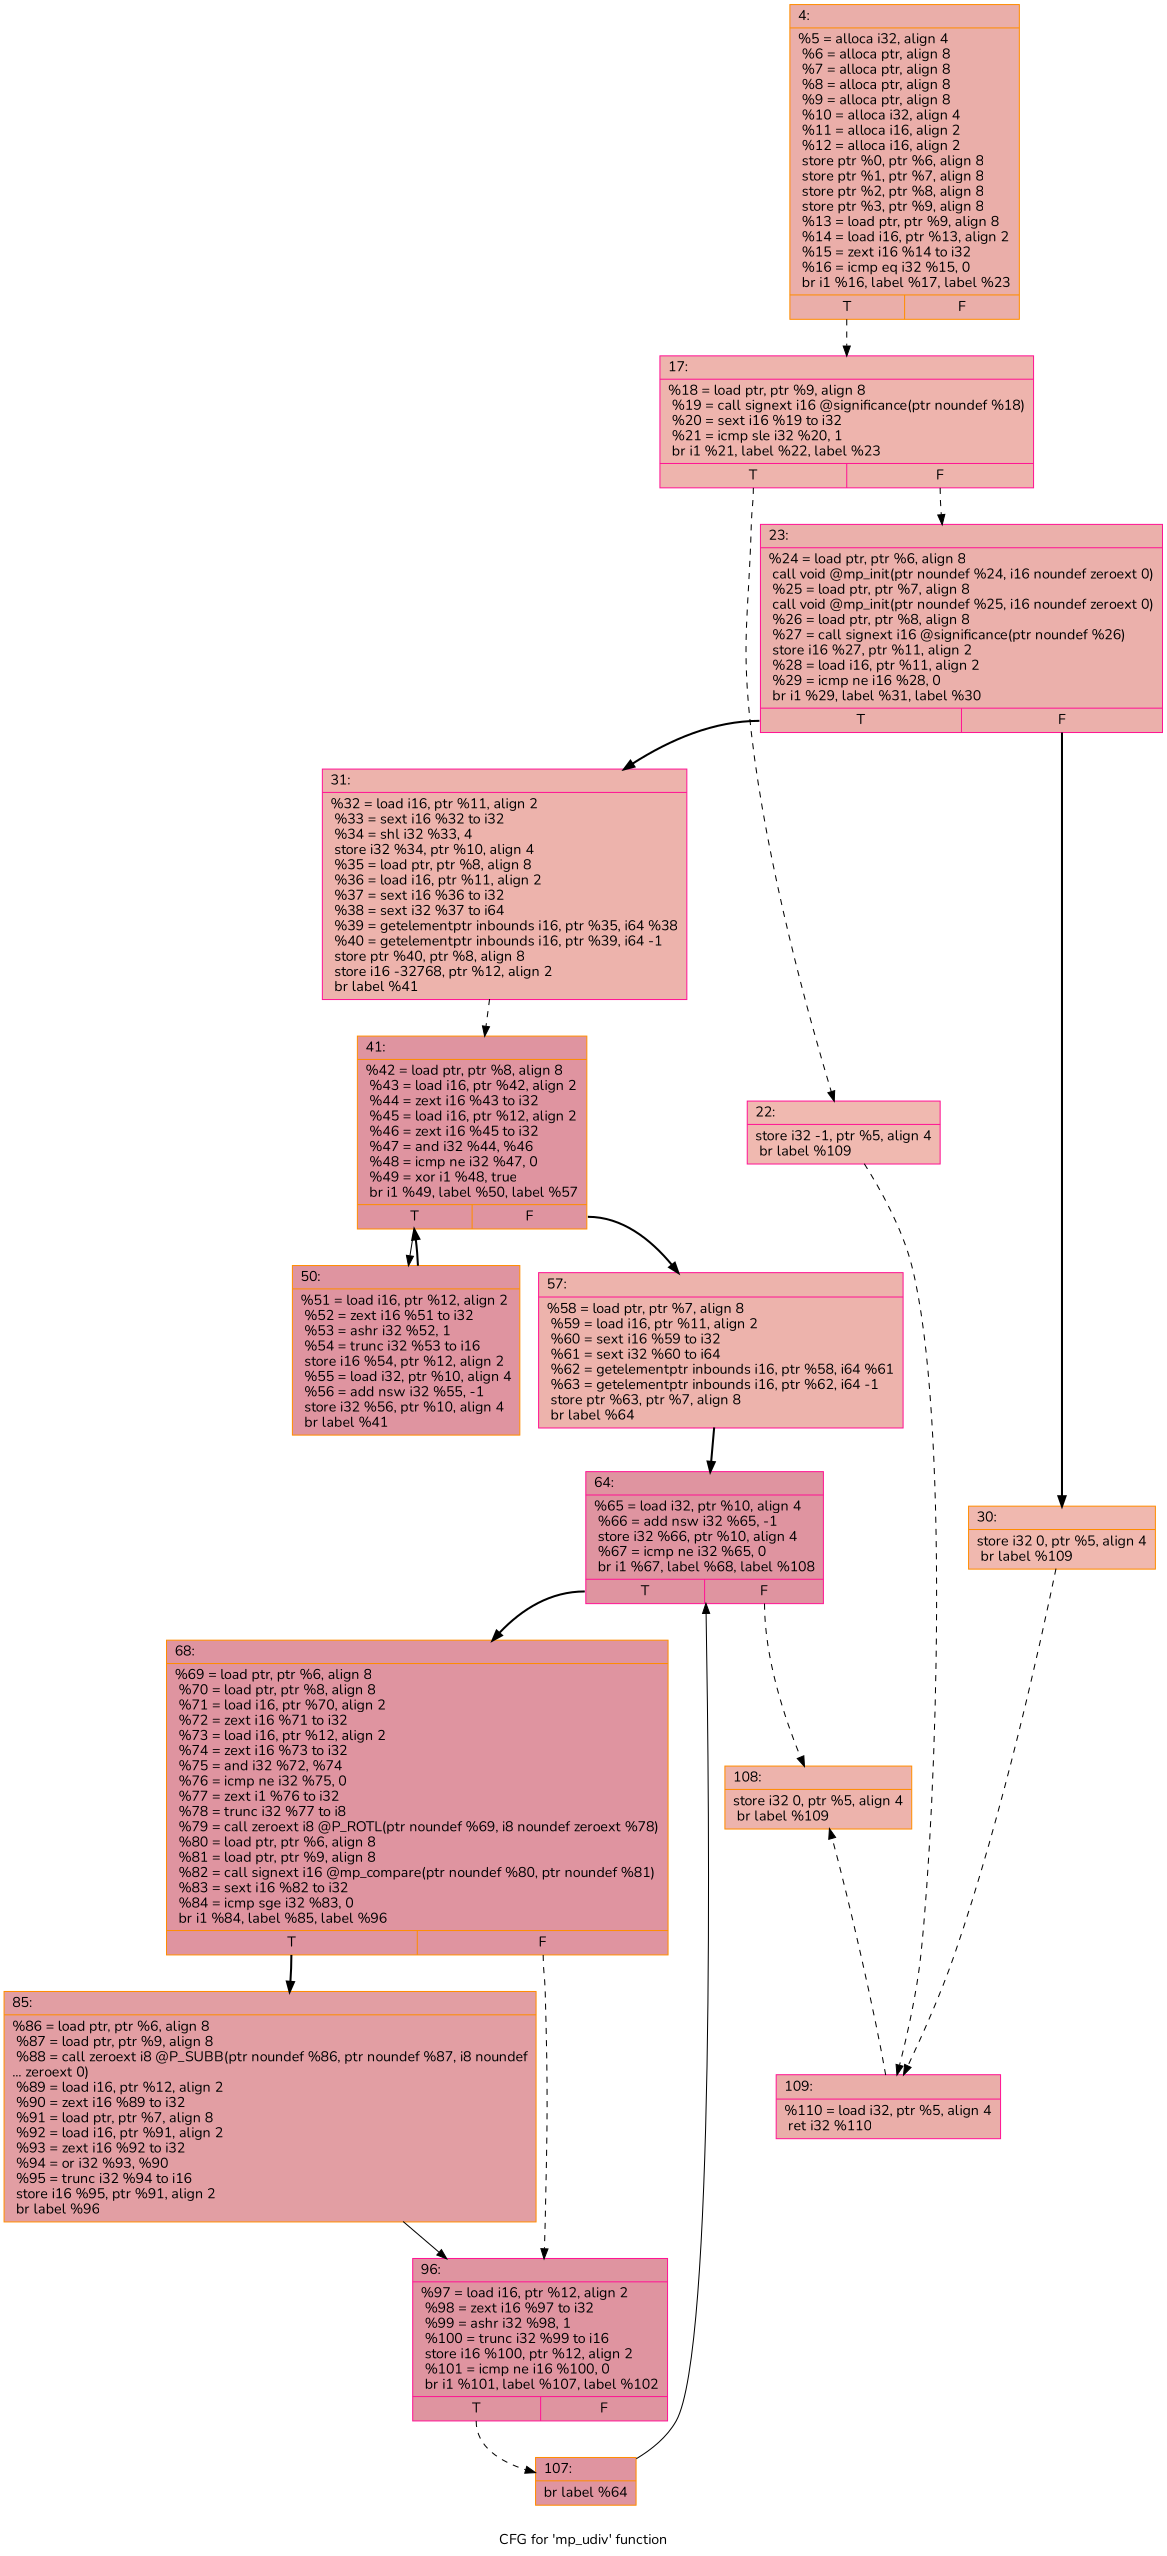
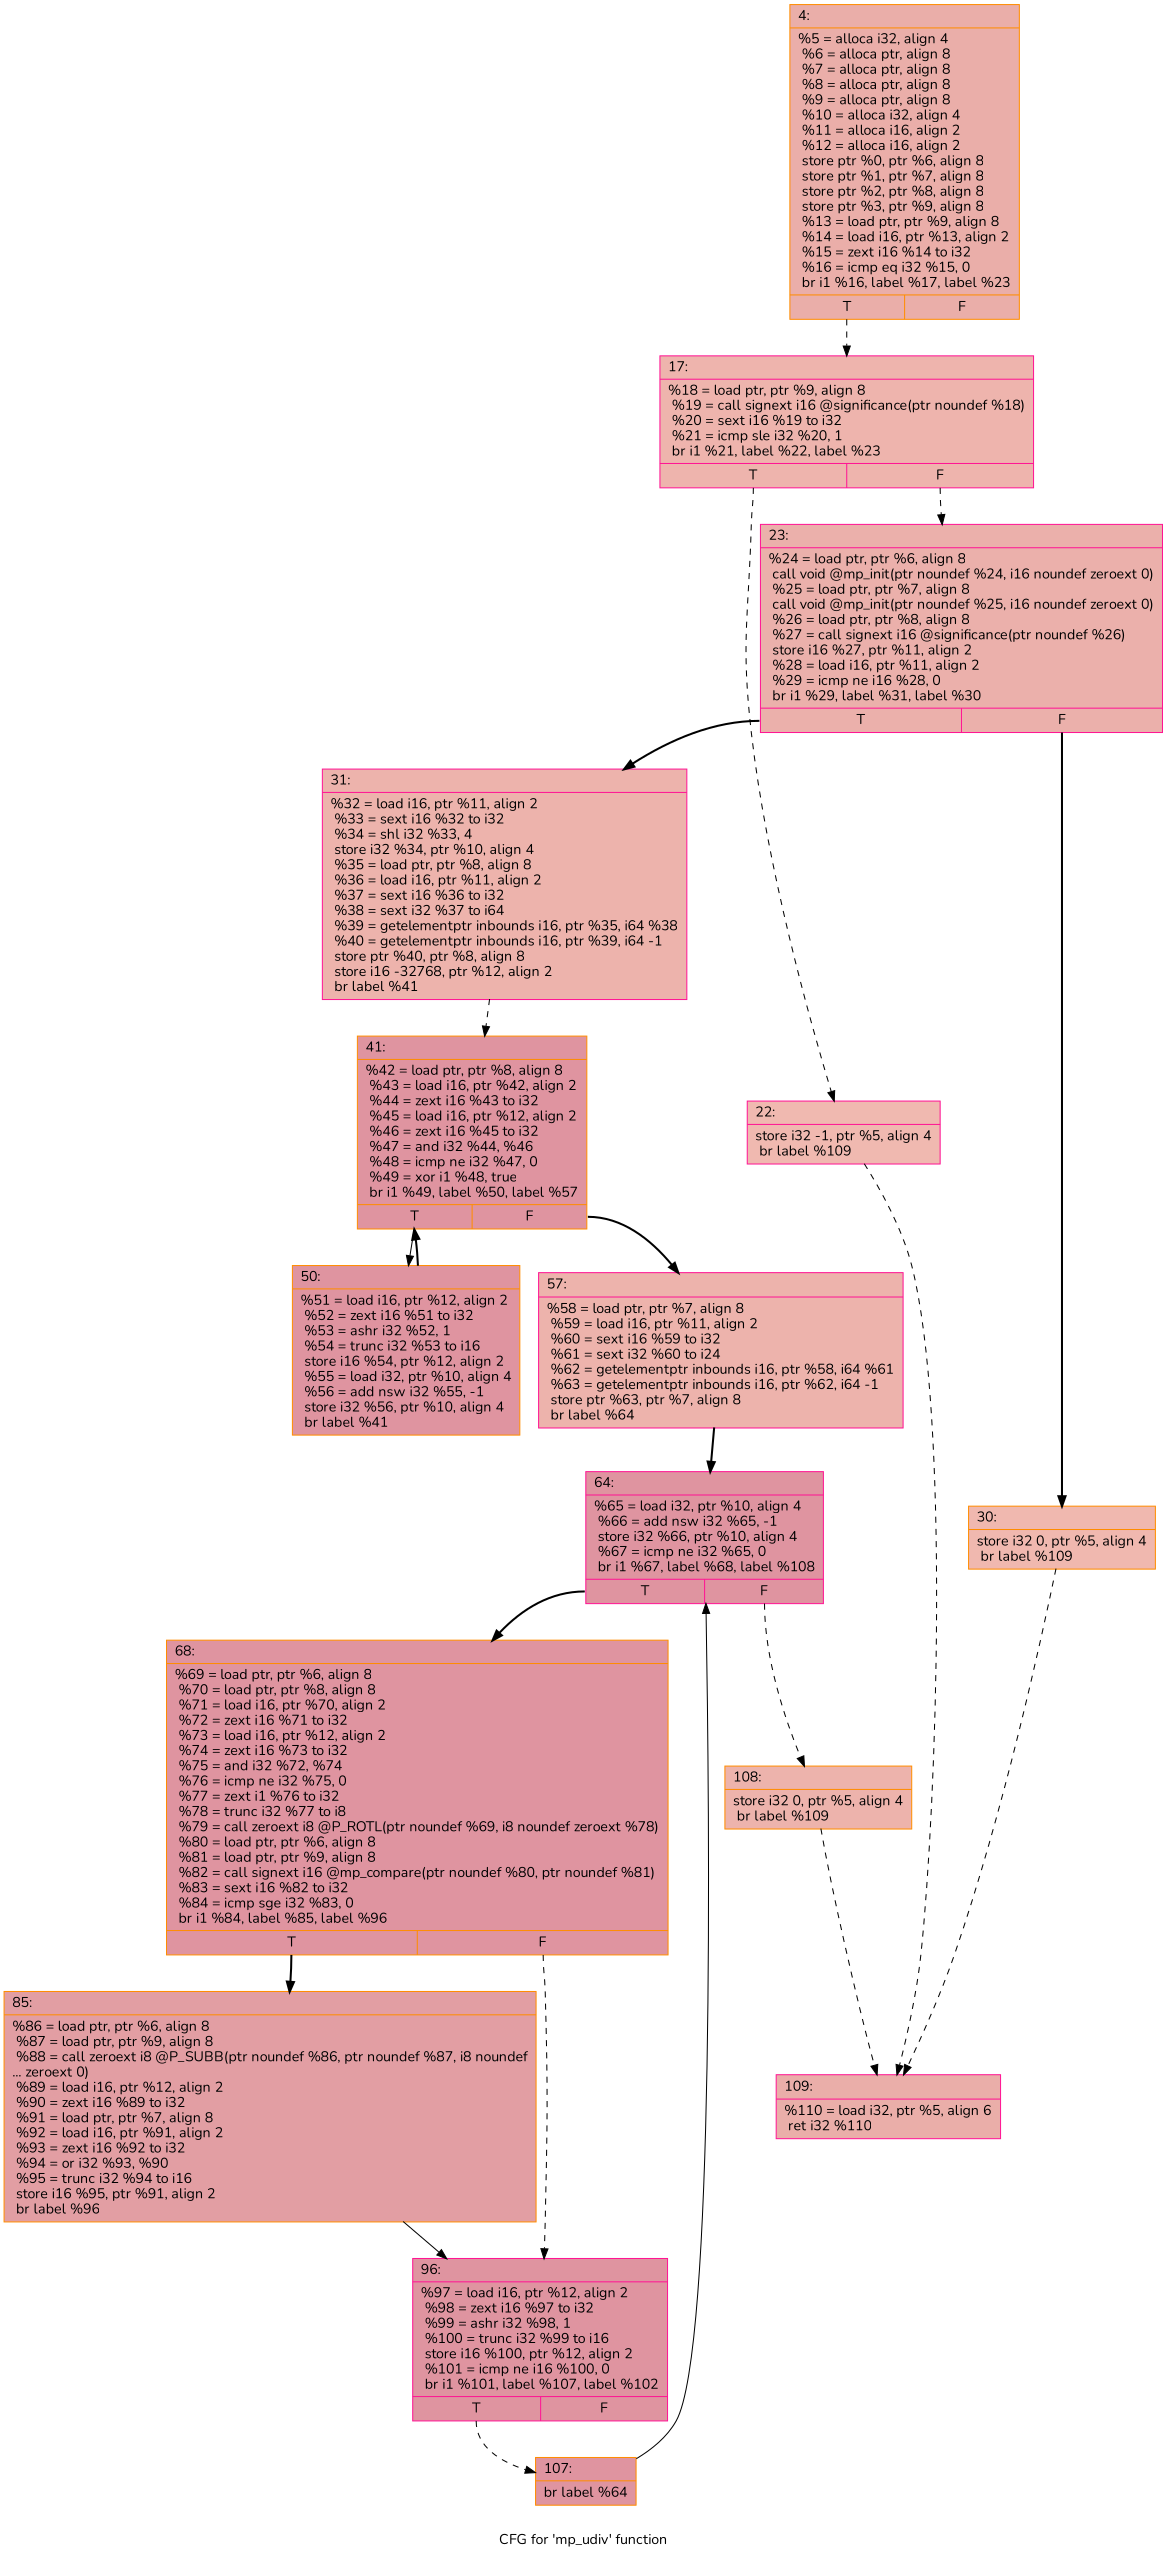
(634, 1354) -> (634, 1354)
(861, 1956) -> (845, 1947)
(888, 2111) -> (888, 2111)
